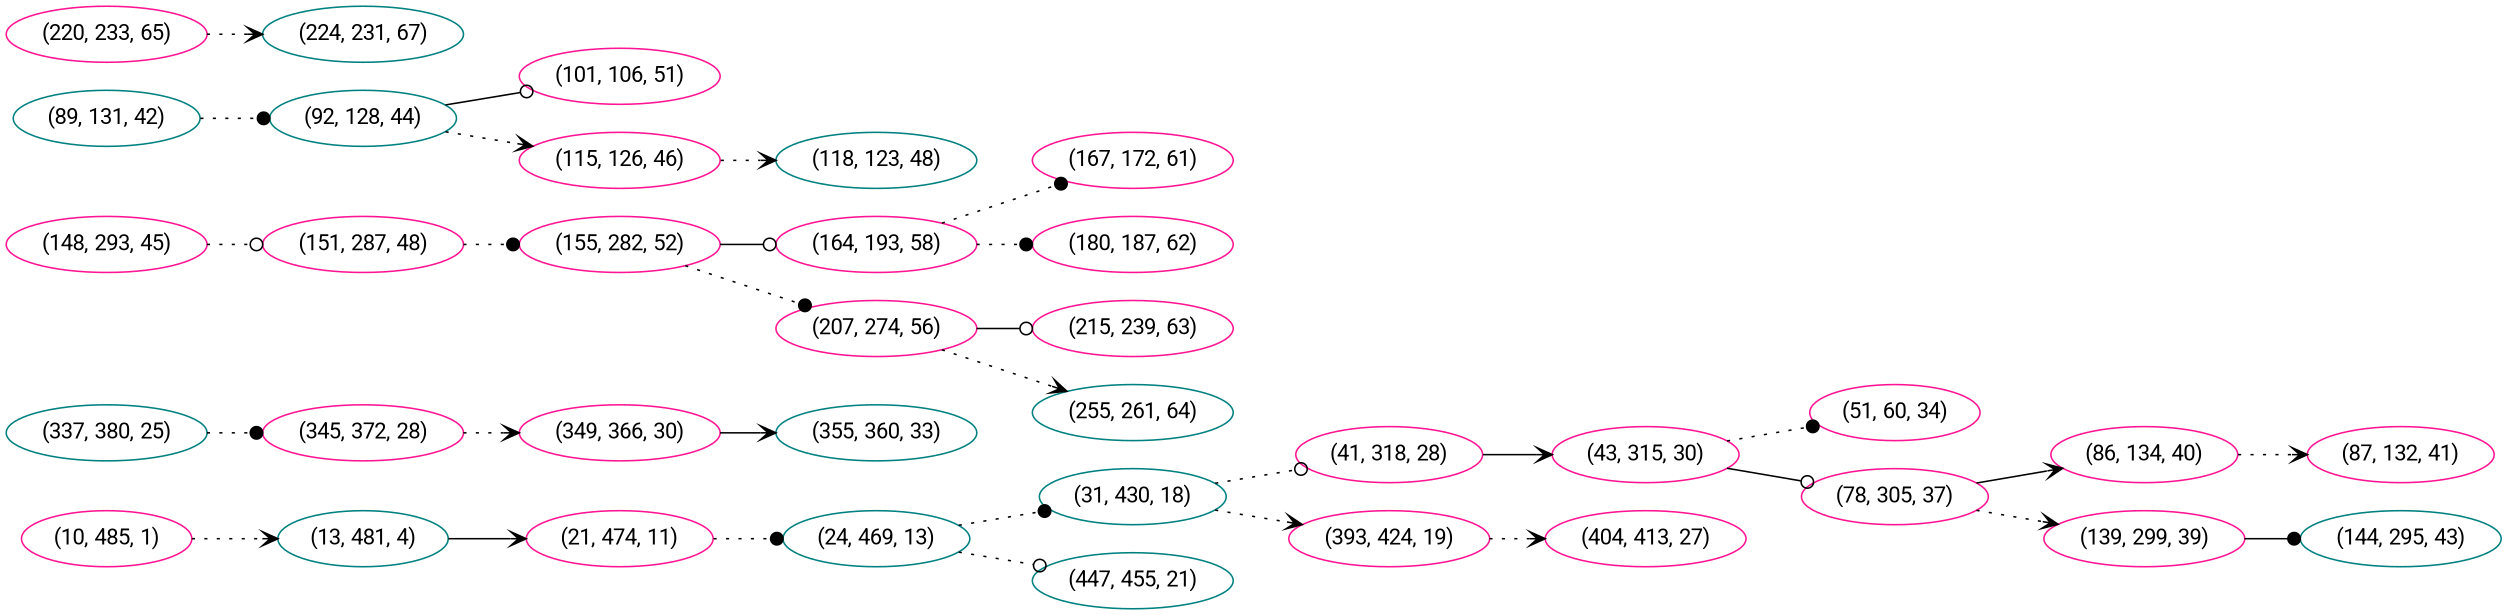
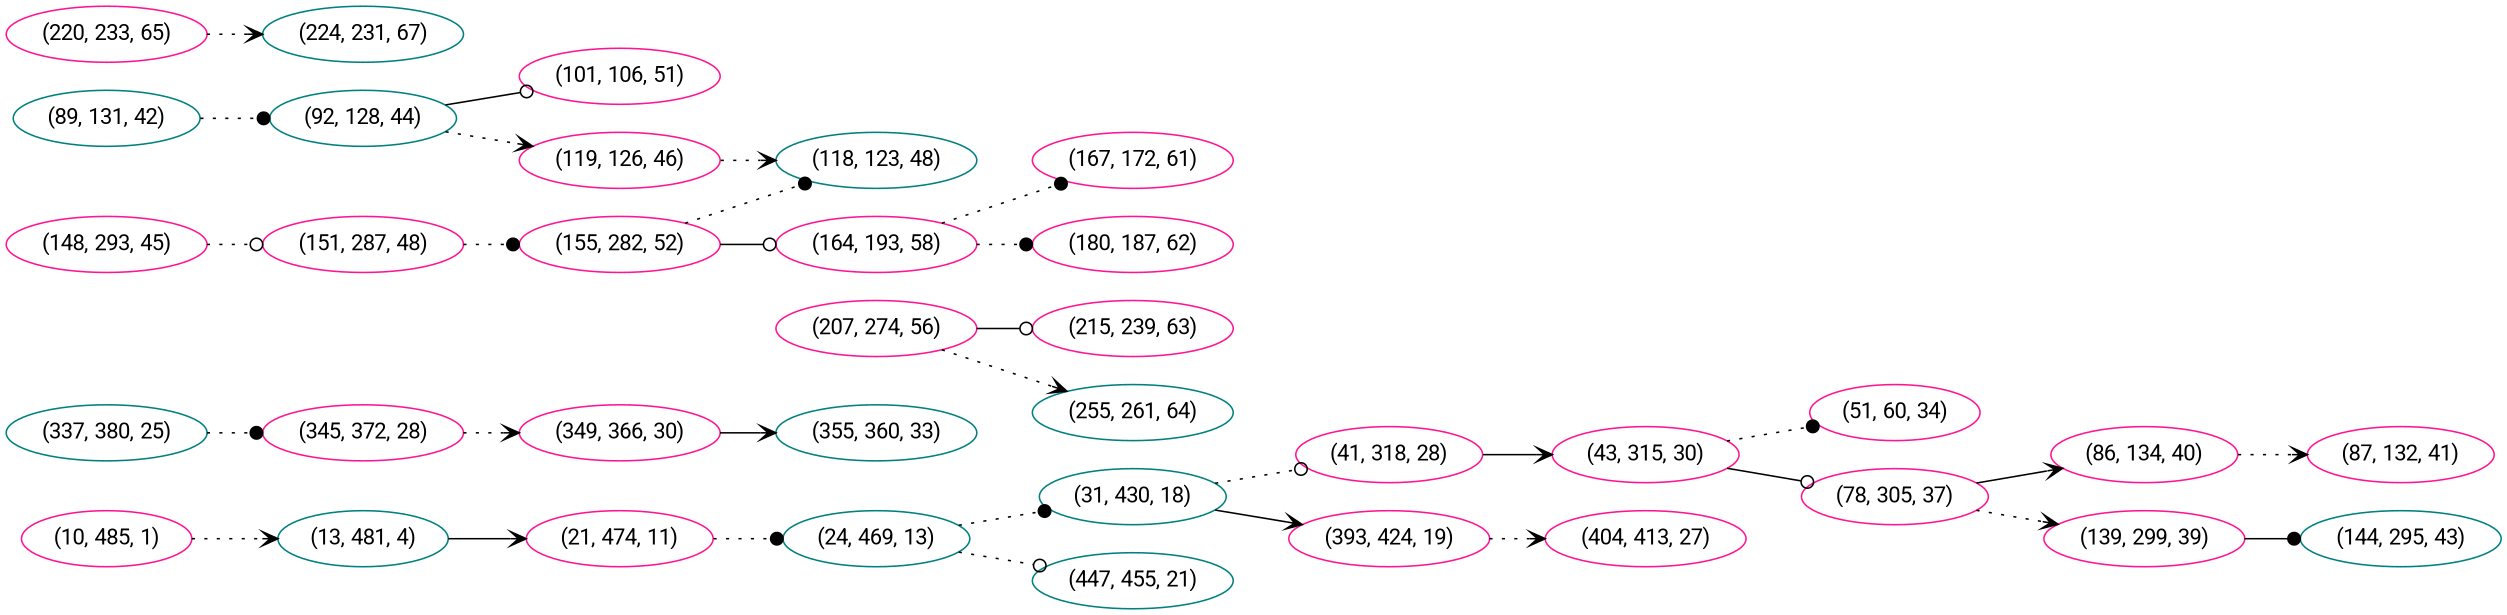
(620, 160) -> (620, 160)
(742, 284) -> (742, 204)
(1251, 516) -> (1251, 516)
